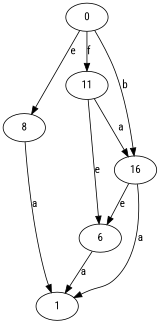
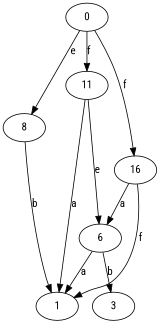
(125, 85) -> (125, 85)
(109, 124) -> (73, 192)
(35, 204) -> (35, 204)
(123, 204) -> (123, 204)
(141, 238) -> (141, 238)
none -> (114, 306)
